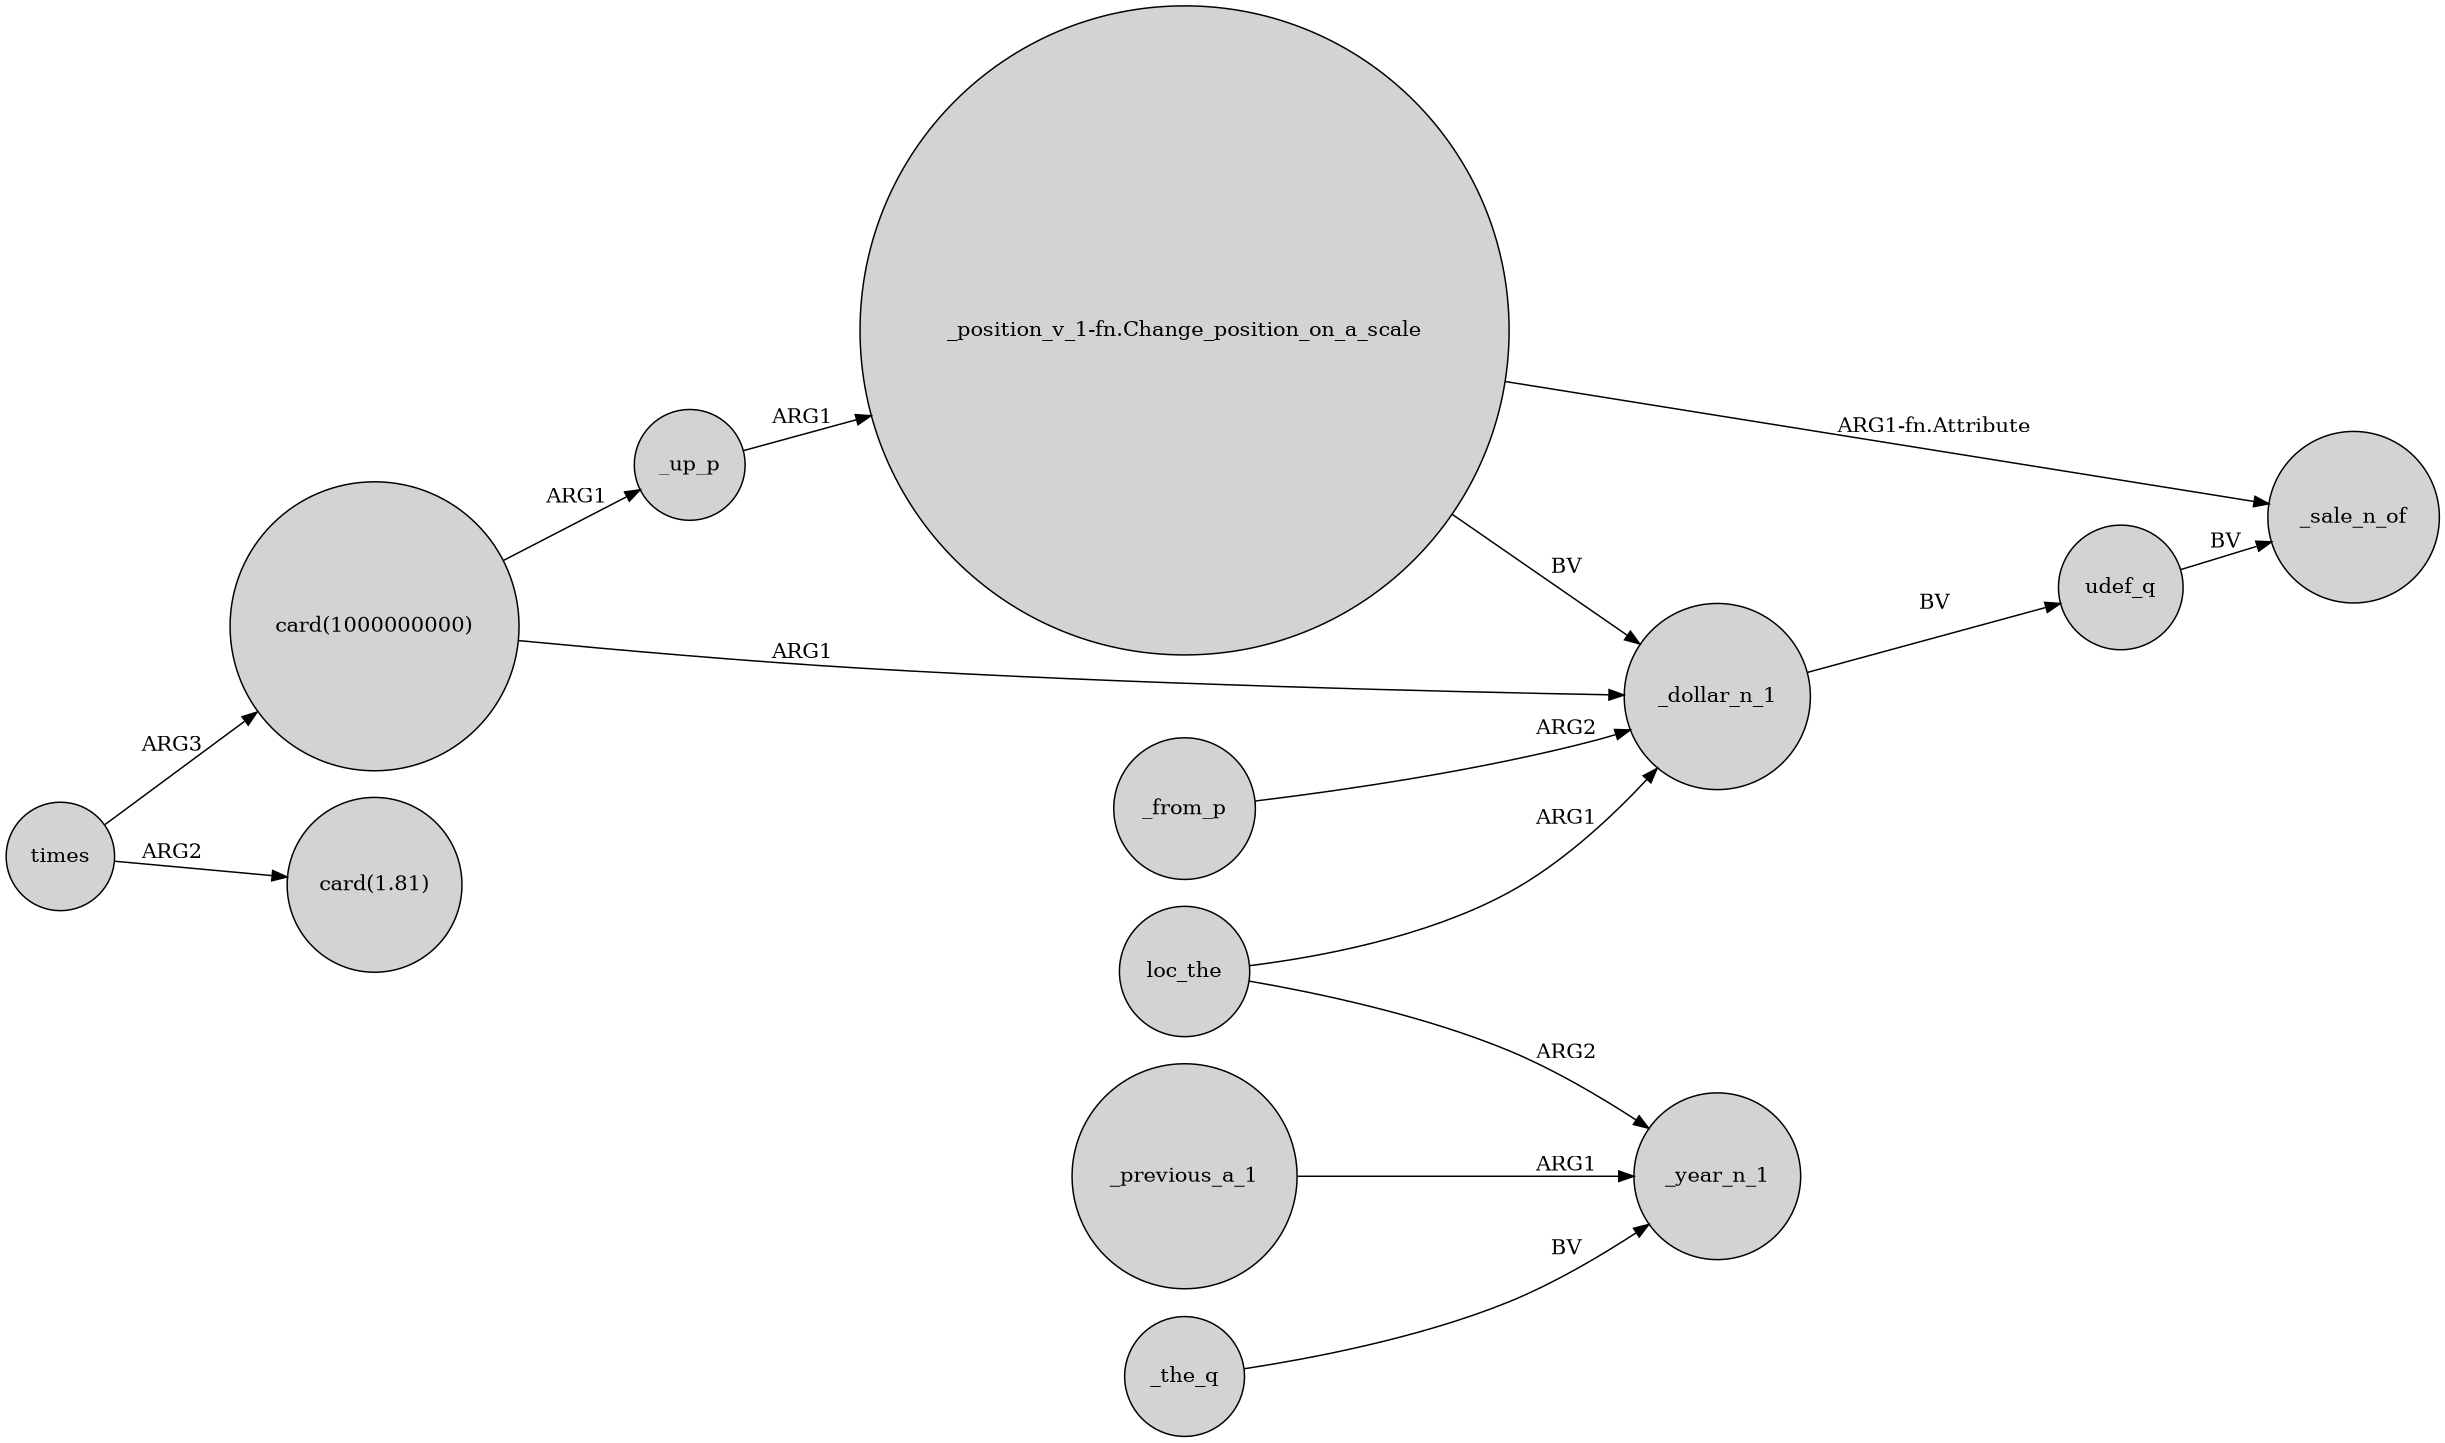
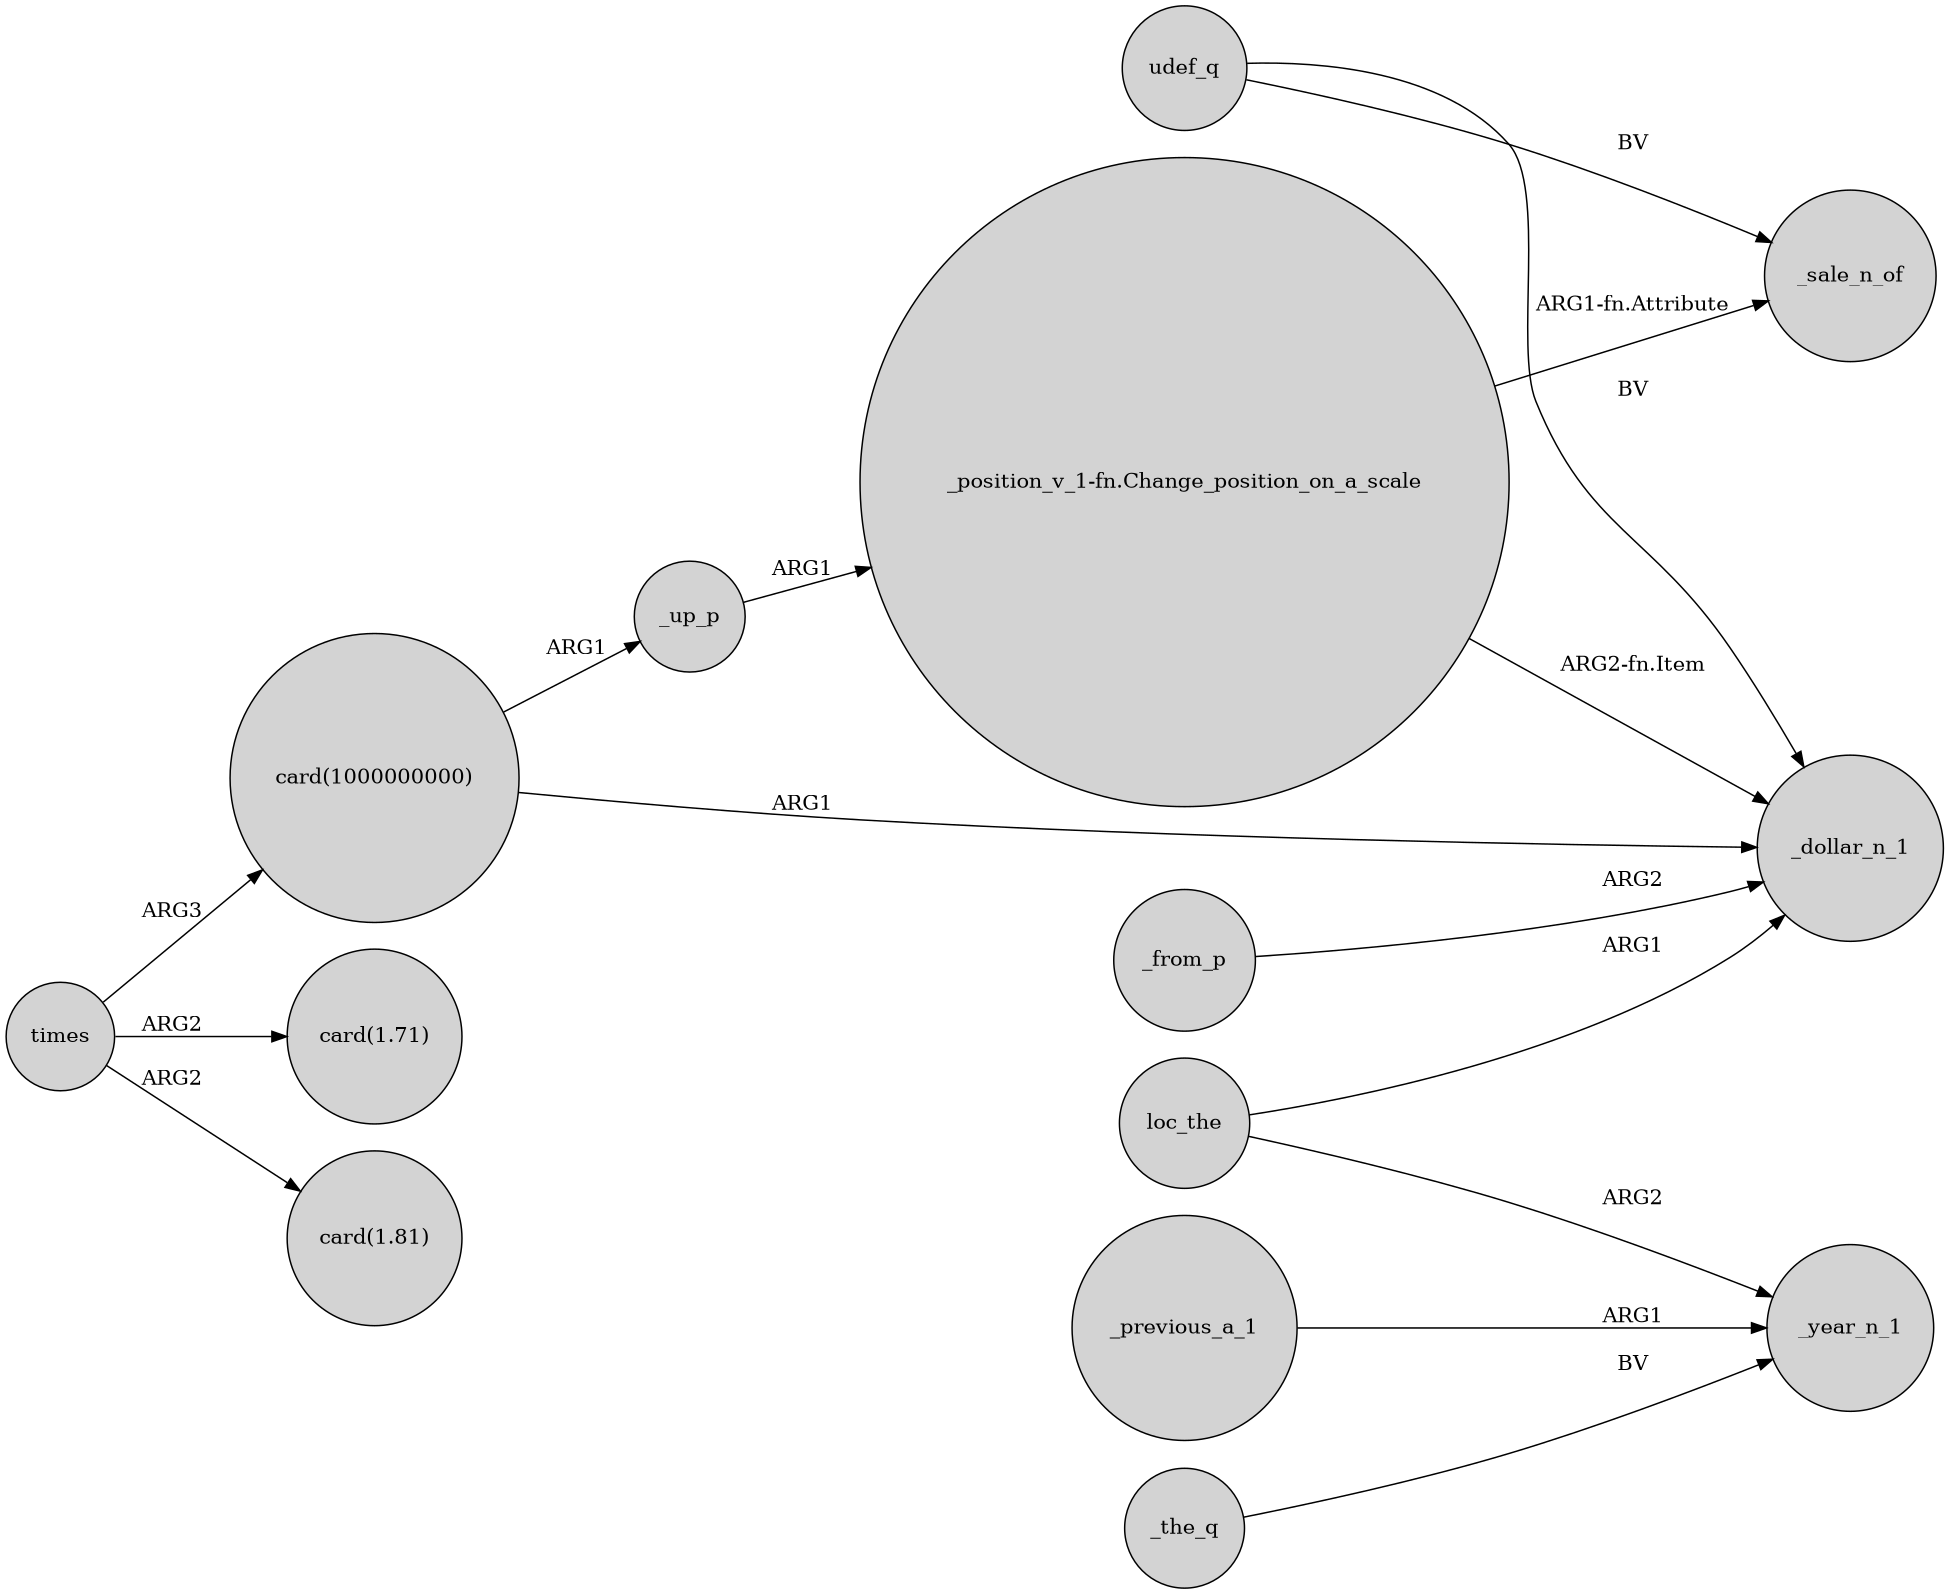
(1566, 567) -> (1633, 665)
(1927, 640) -> (1528, 351)
none -> (375, 1037)
